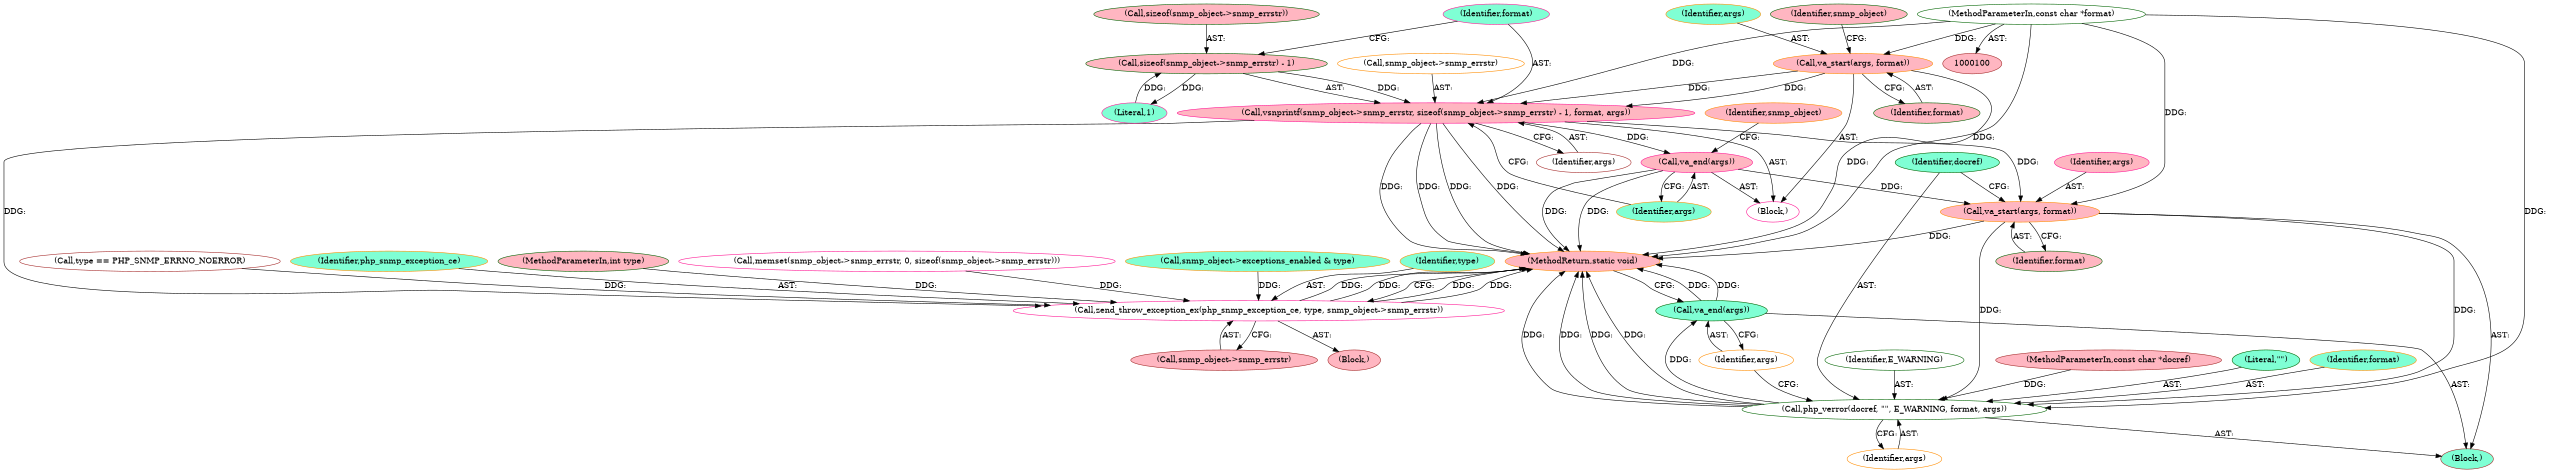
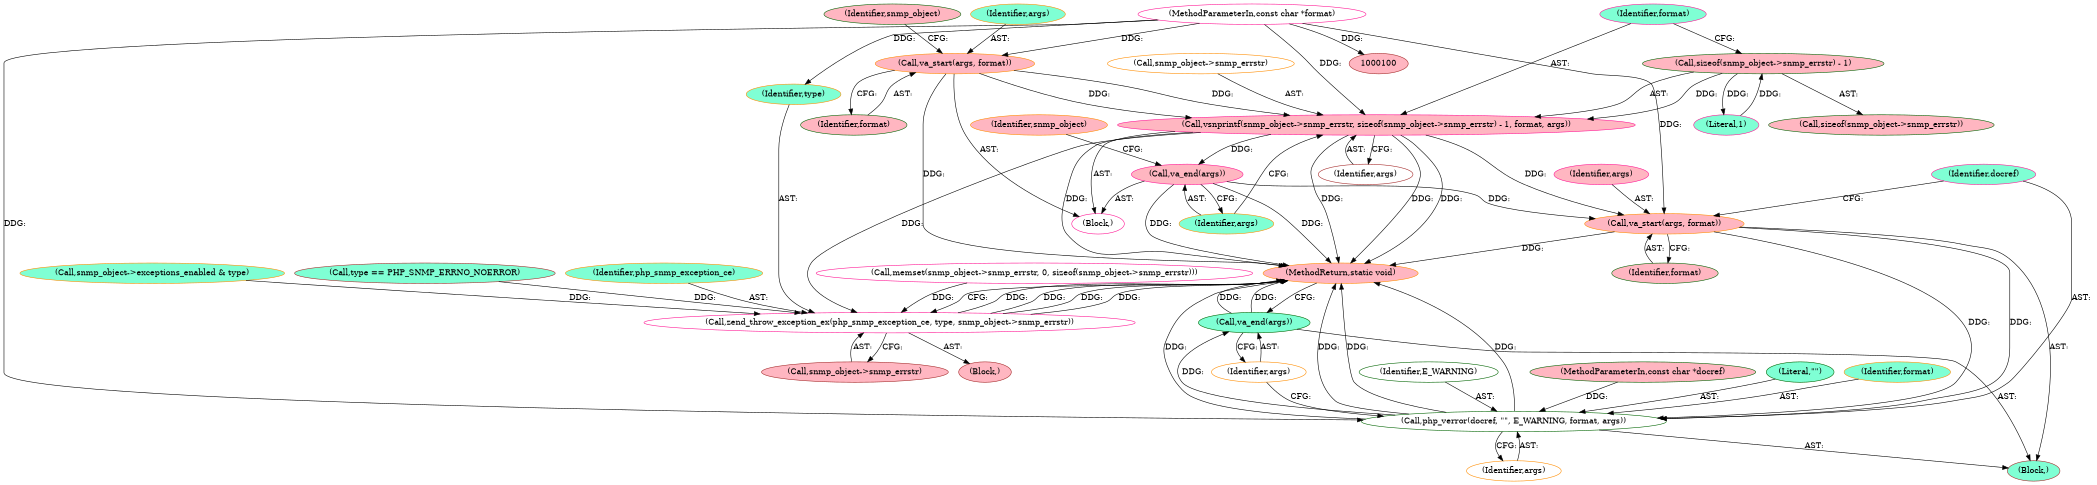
(2031, 14) -> (1252, 14)
(1207, 36) -> (1820, 93)
(1999, 39) -> (1353, 39)
(1947, 162) -> (1984, 174)
(1873, 170) -> (977, 30)
(150, 261) -> (425, 273)
(583, 261) -> none
(2109, 360) -> (1643, 372)
